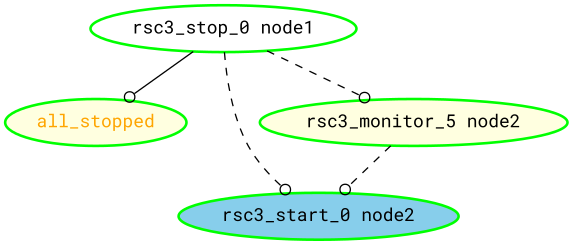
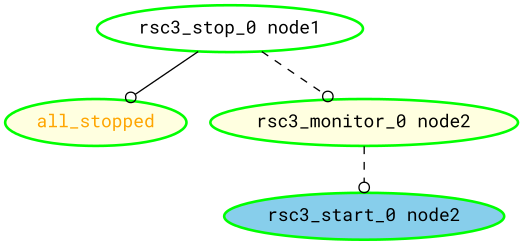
(414, 122) -> (364, 122)
(239, 125) -> none
